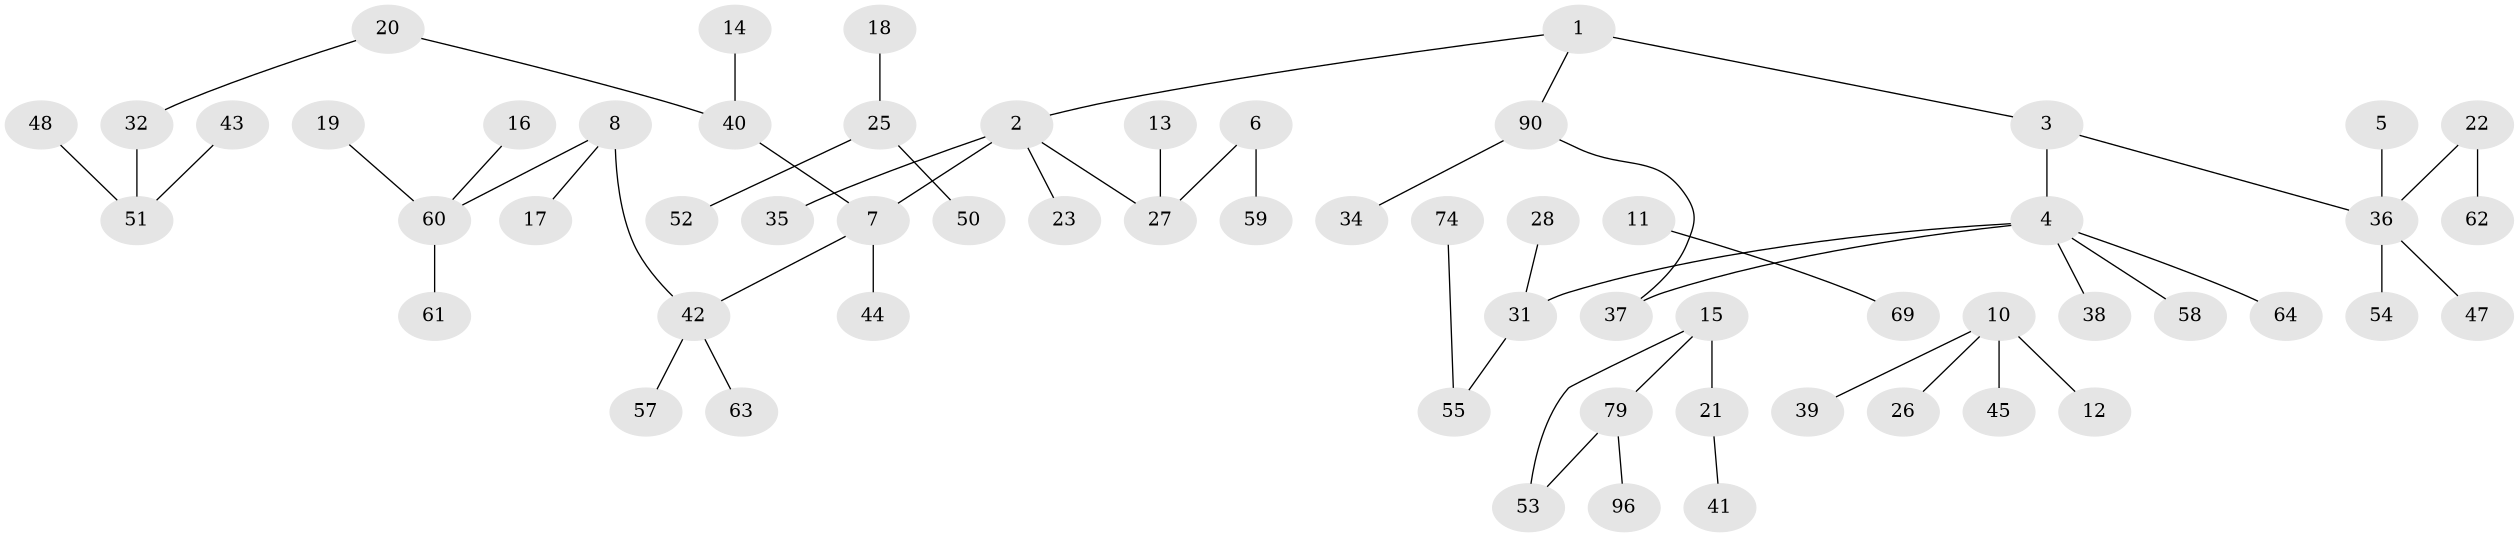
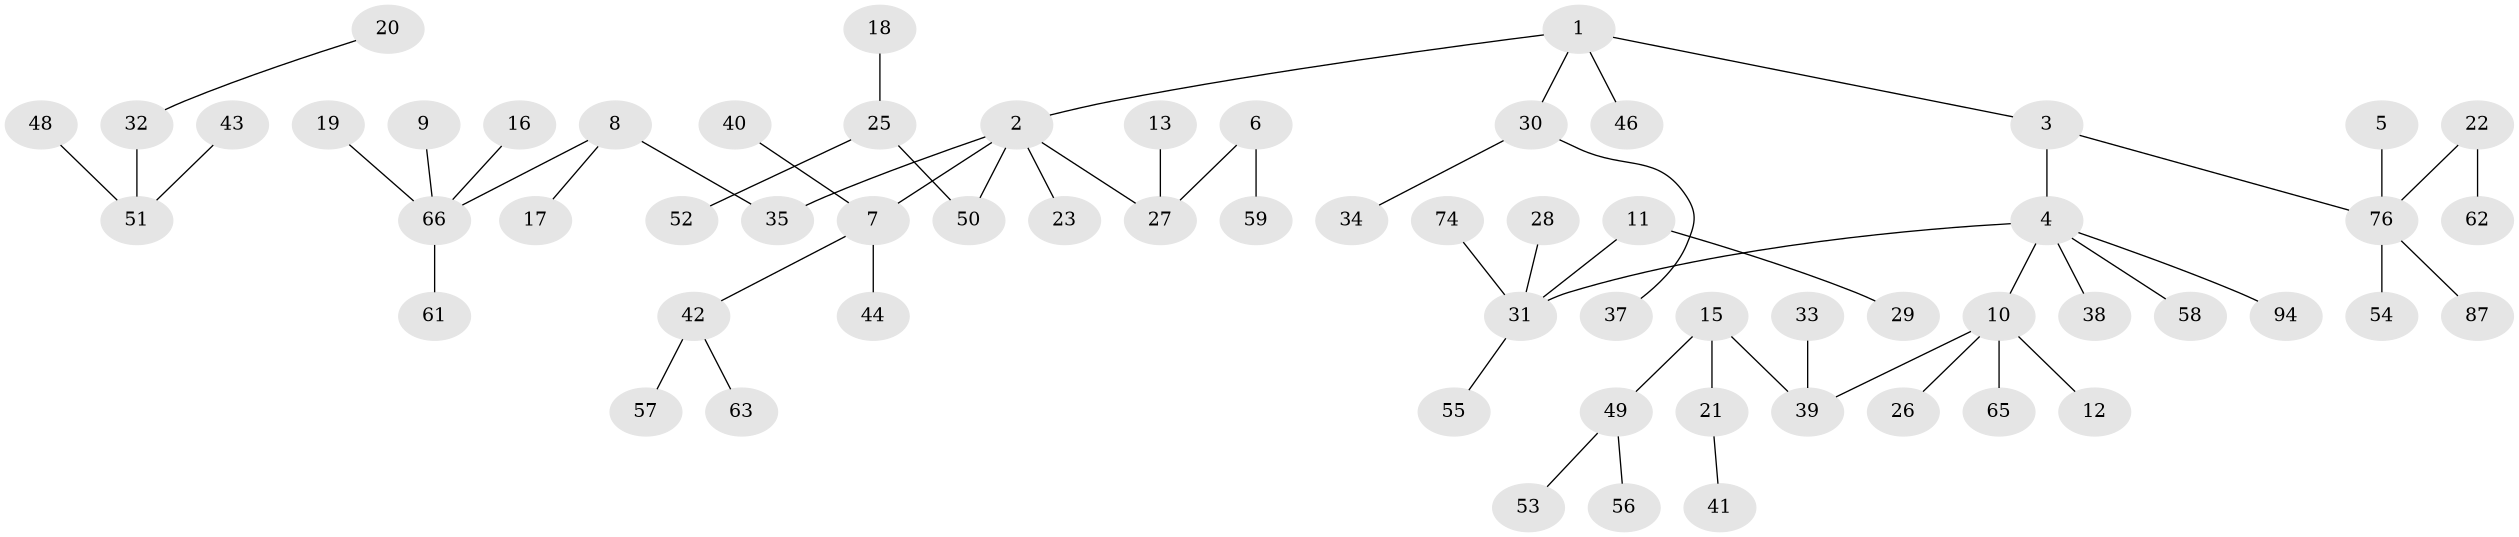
(735, 29) -> none
(563, 74) -> none
none -> (424, 125)
(1531, 125) -> (1531, 125)
none -> (1627, 125)
none -> (993, 173)
(435, 221) -> (435, 221)
(2382, 221) -> (2382, 221)
(628, 229) -> (696, 173)
(1825, 253) -> (2023, 269)
none -> (1580, 268)
(1451, 316) -> (1484, 268)
none -> (1808, 316)
(1903, 316) -> (1903, 316)
(2286, 316) -> (2286, 316)
(2478, 316) -> (2478, 316)
(1579, 382) -> (1760, 364)
(1616, 412) -> (1616, 412)
(1999, 412) -> (1999, 412)
(1624, 508) -> (1624, 508)
